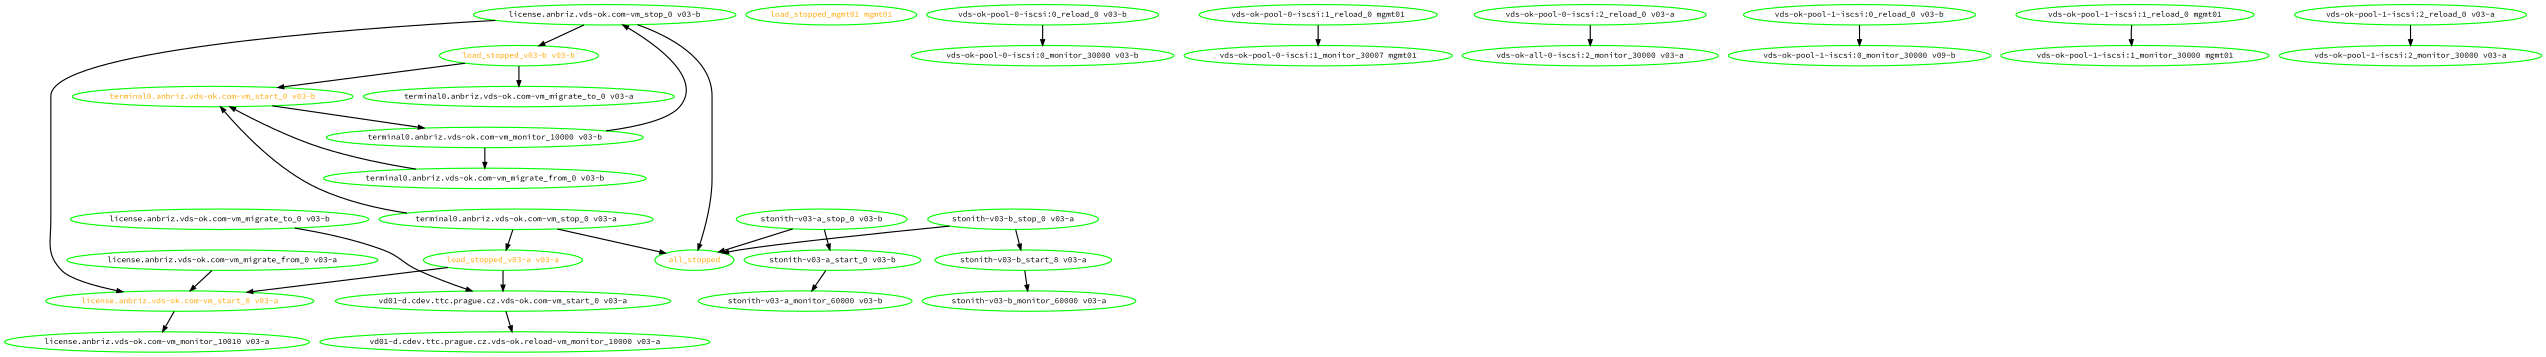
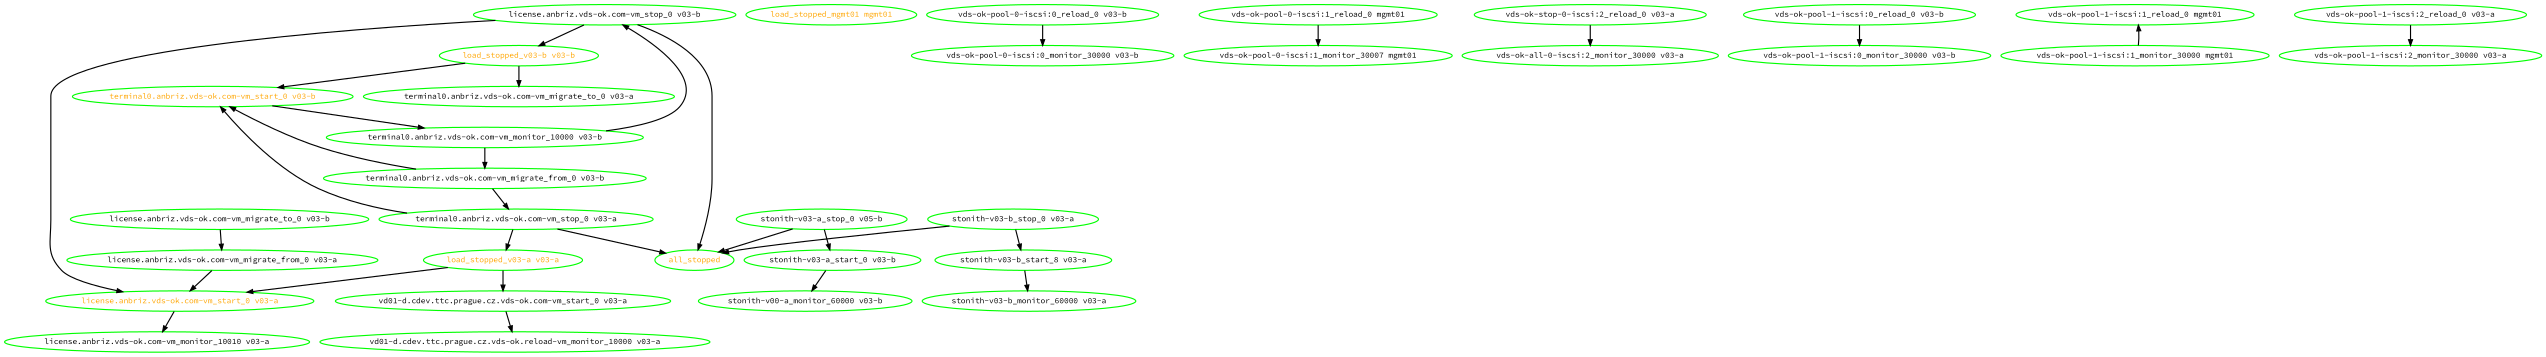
(1590, 15) -> (1590, 15)
(2131, 32) -> (2139, 38)
(1860, 56) -> (1860, 56)
none -> (499, 197)
(822, 219) -> (822, 219)
(384, 250) -> (221, 237)
(805, 301) -> (805, 301)
